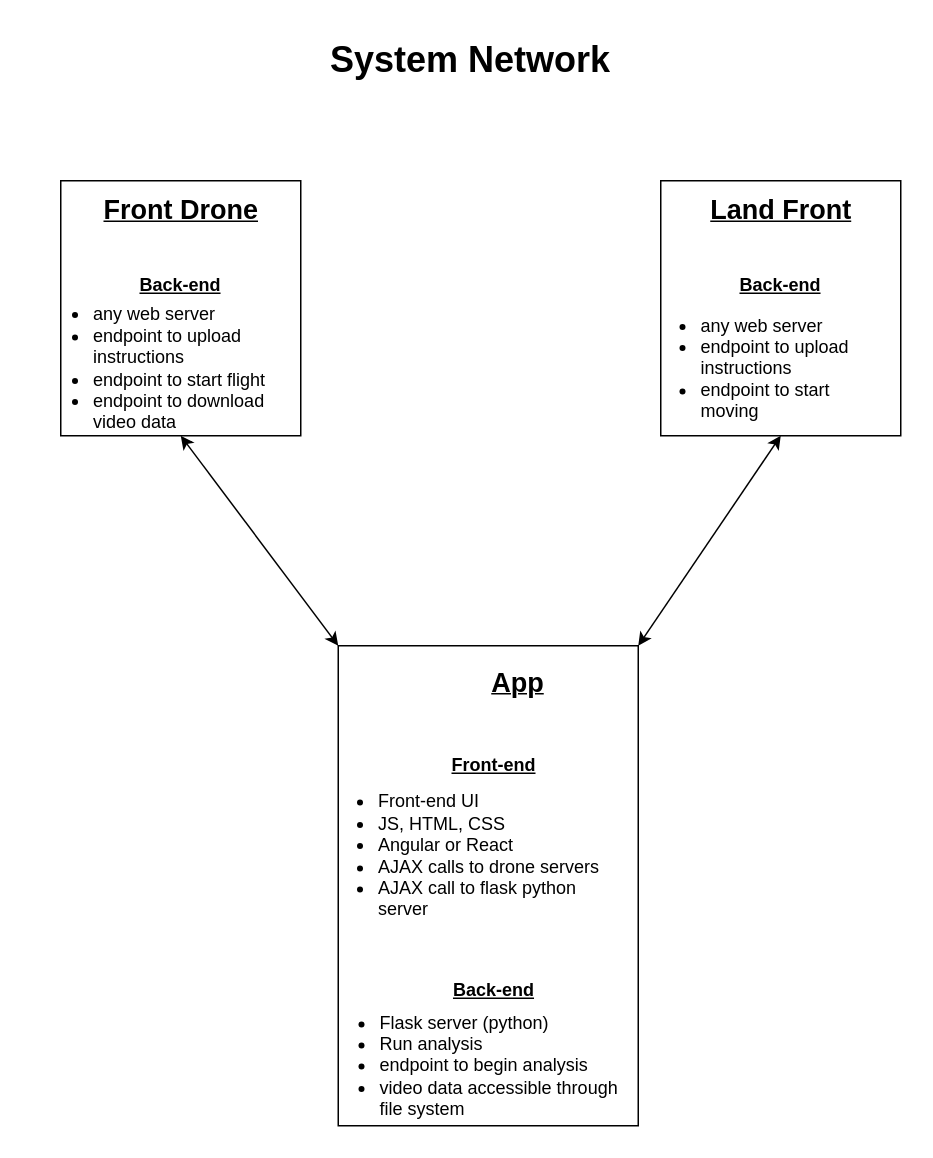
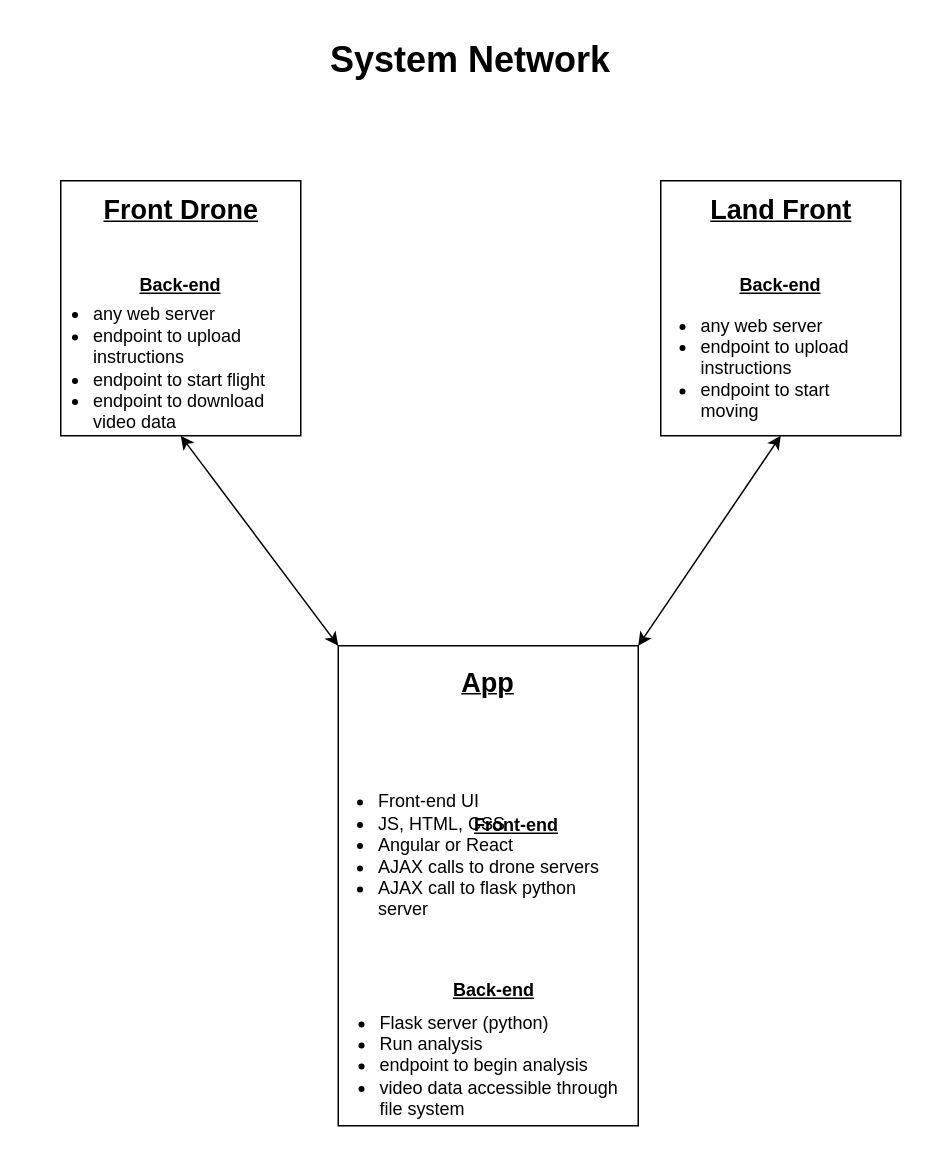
(518, 683) -> (488, 683)
(494, 766) -> (517, 826)
